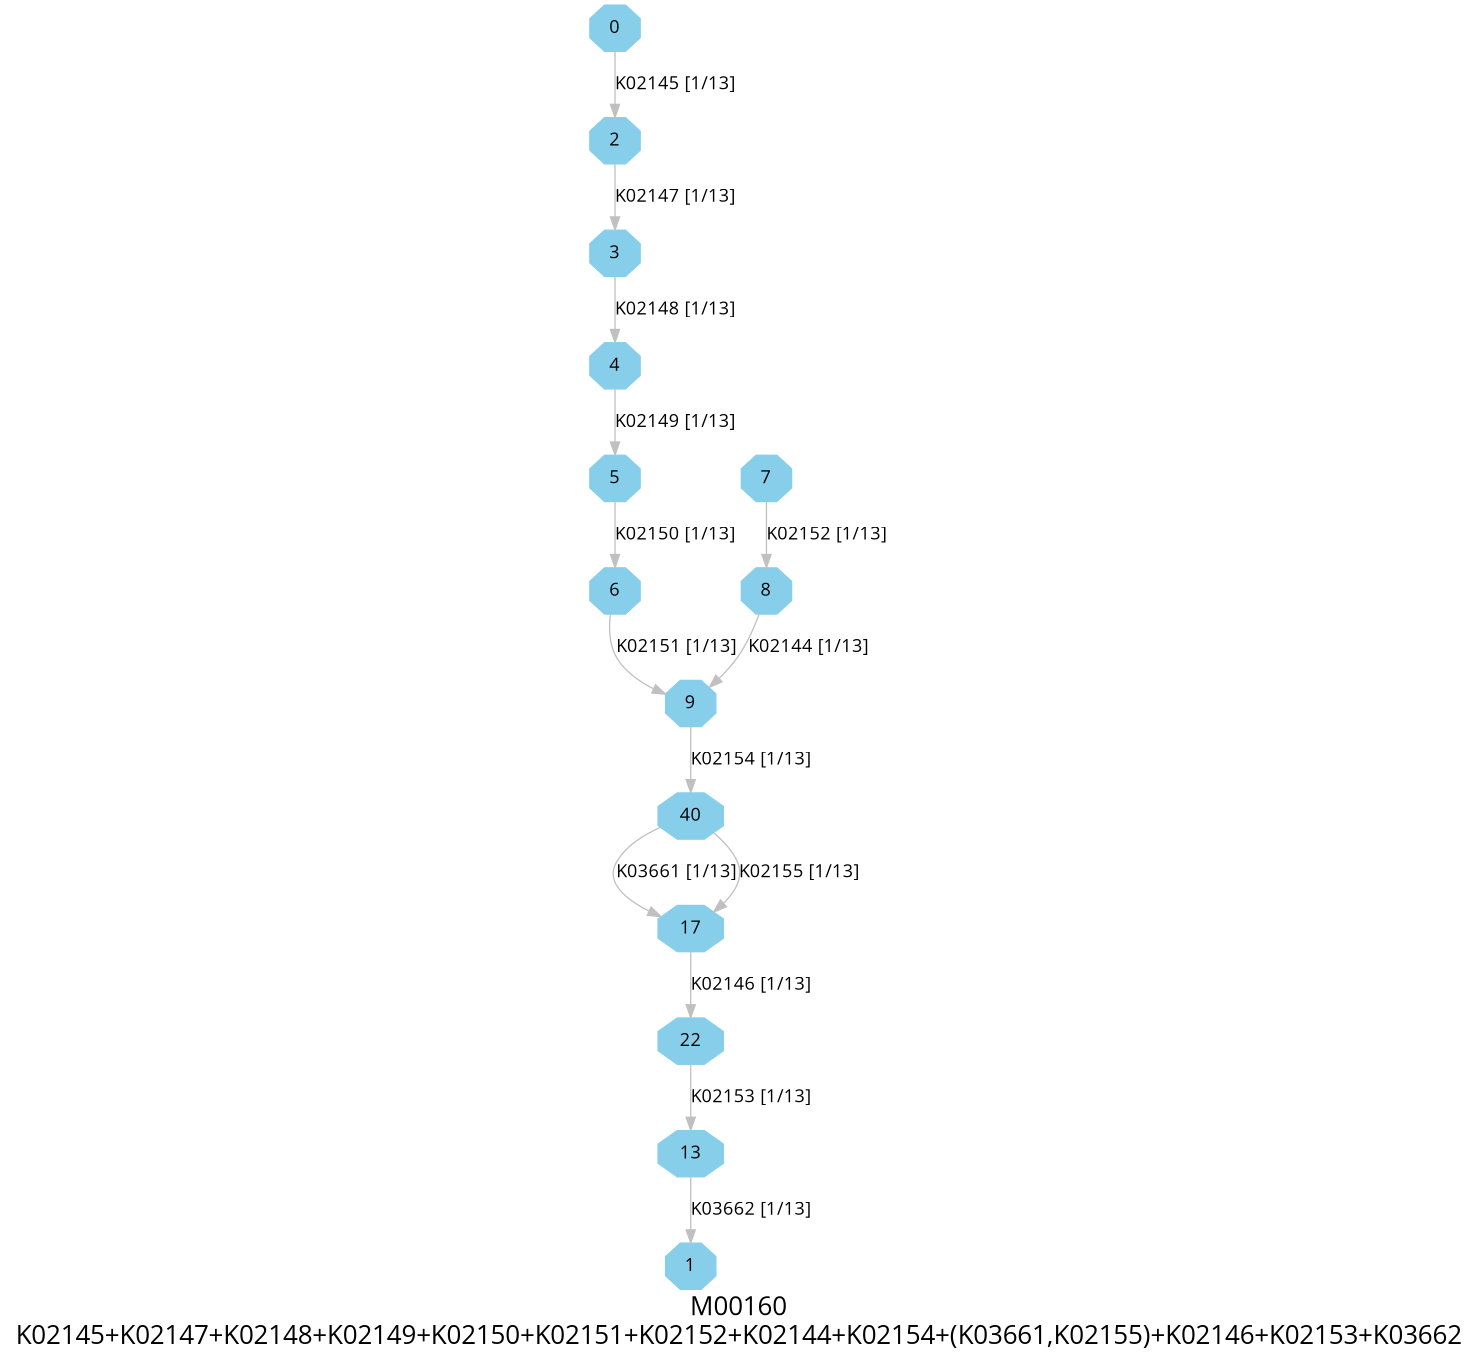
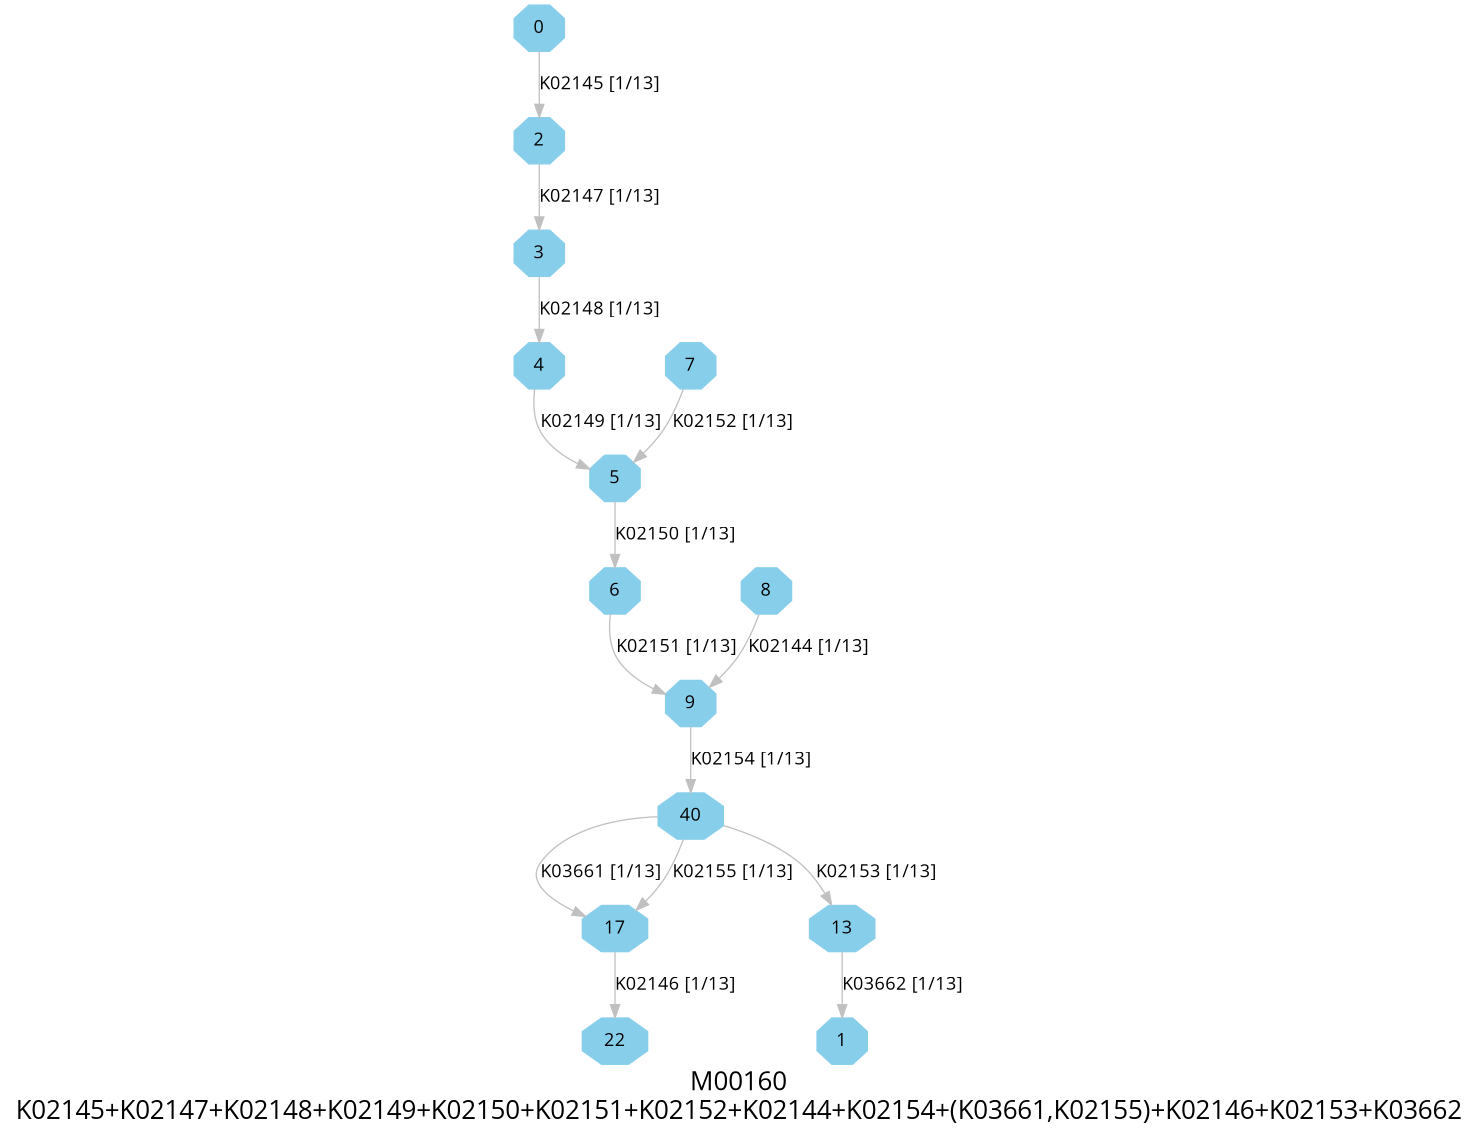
(766, 528) -> (667, 424)
(691, 1091) -> (781, 850)
